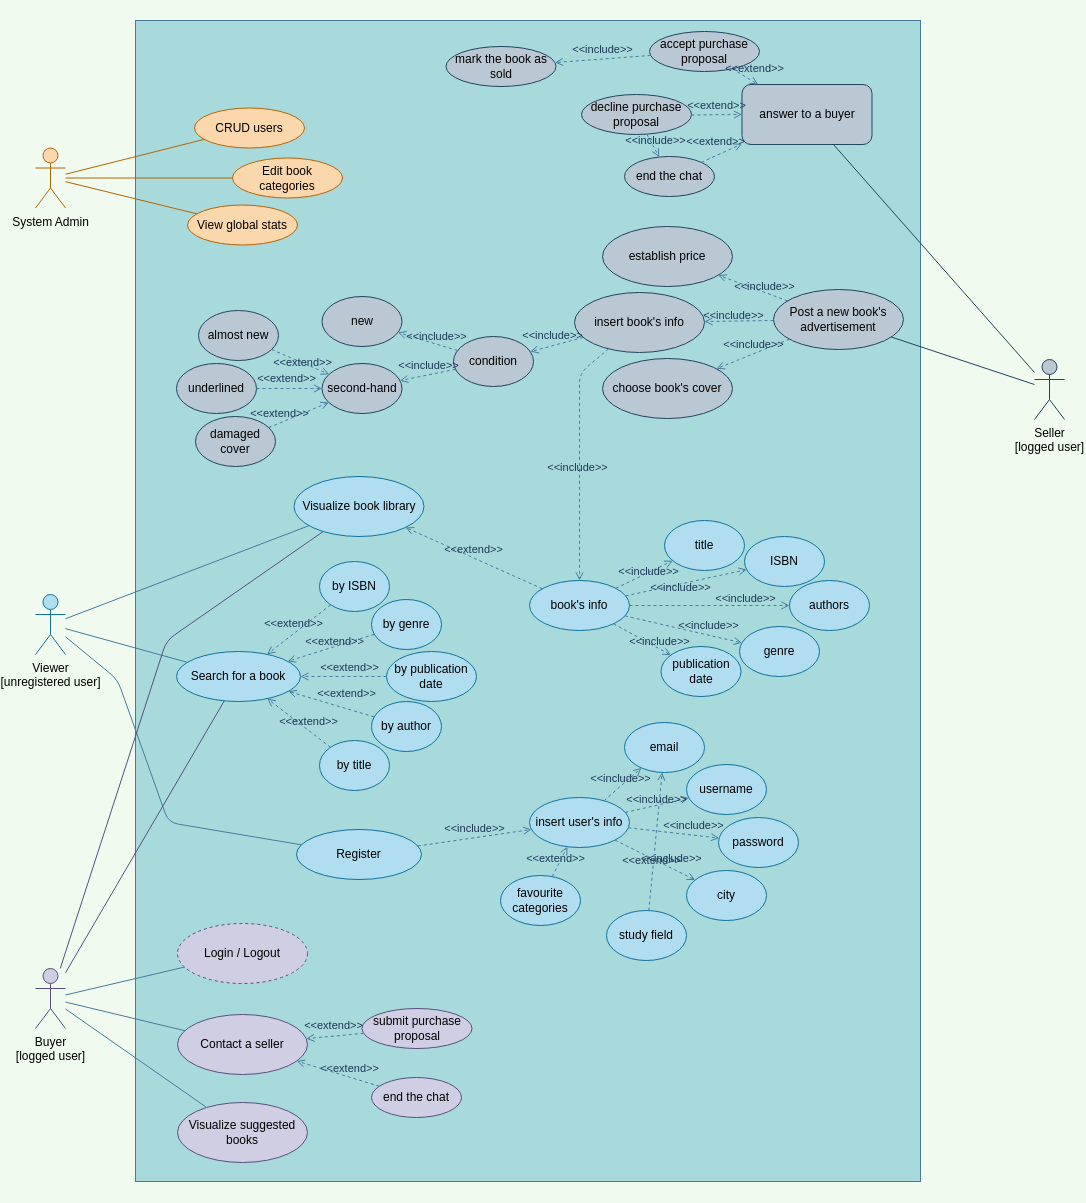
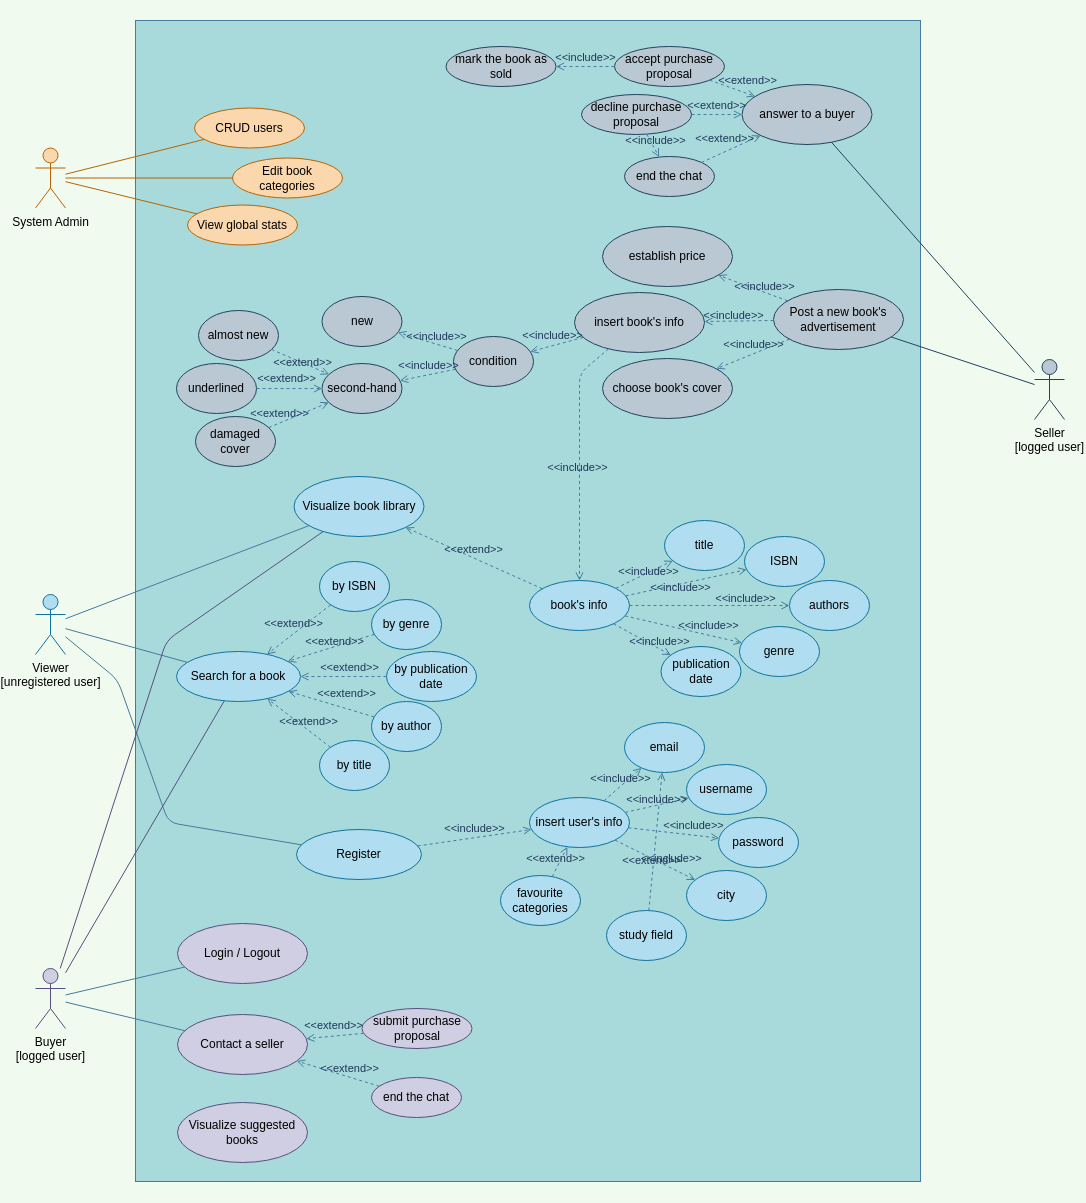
(705, 52) -> (670, 67)
(807, 115) -> (807, 115)
(243, 954) -> (243, 954)
(134, 1057) -> none
